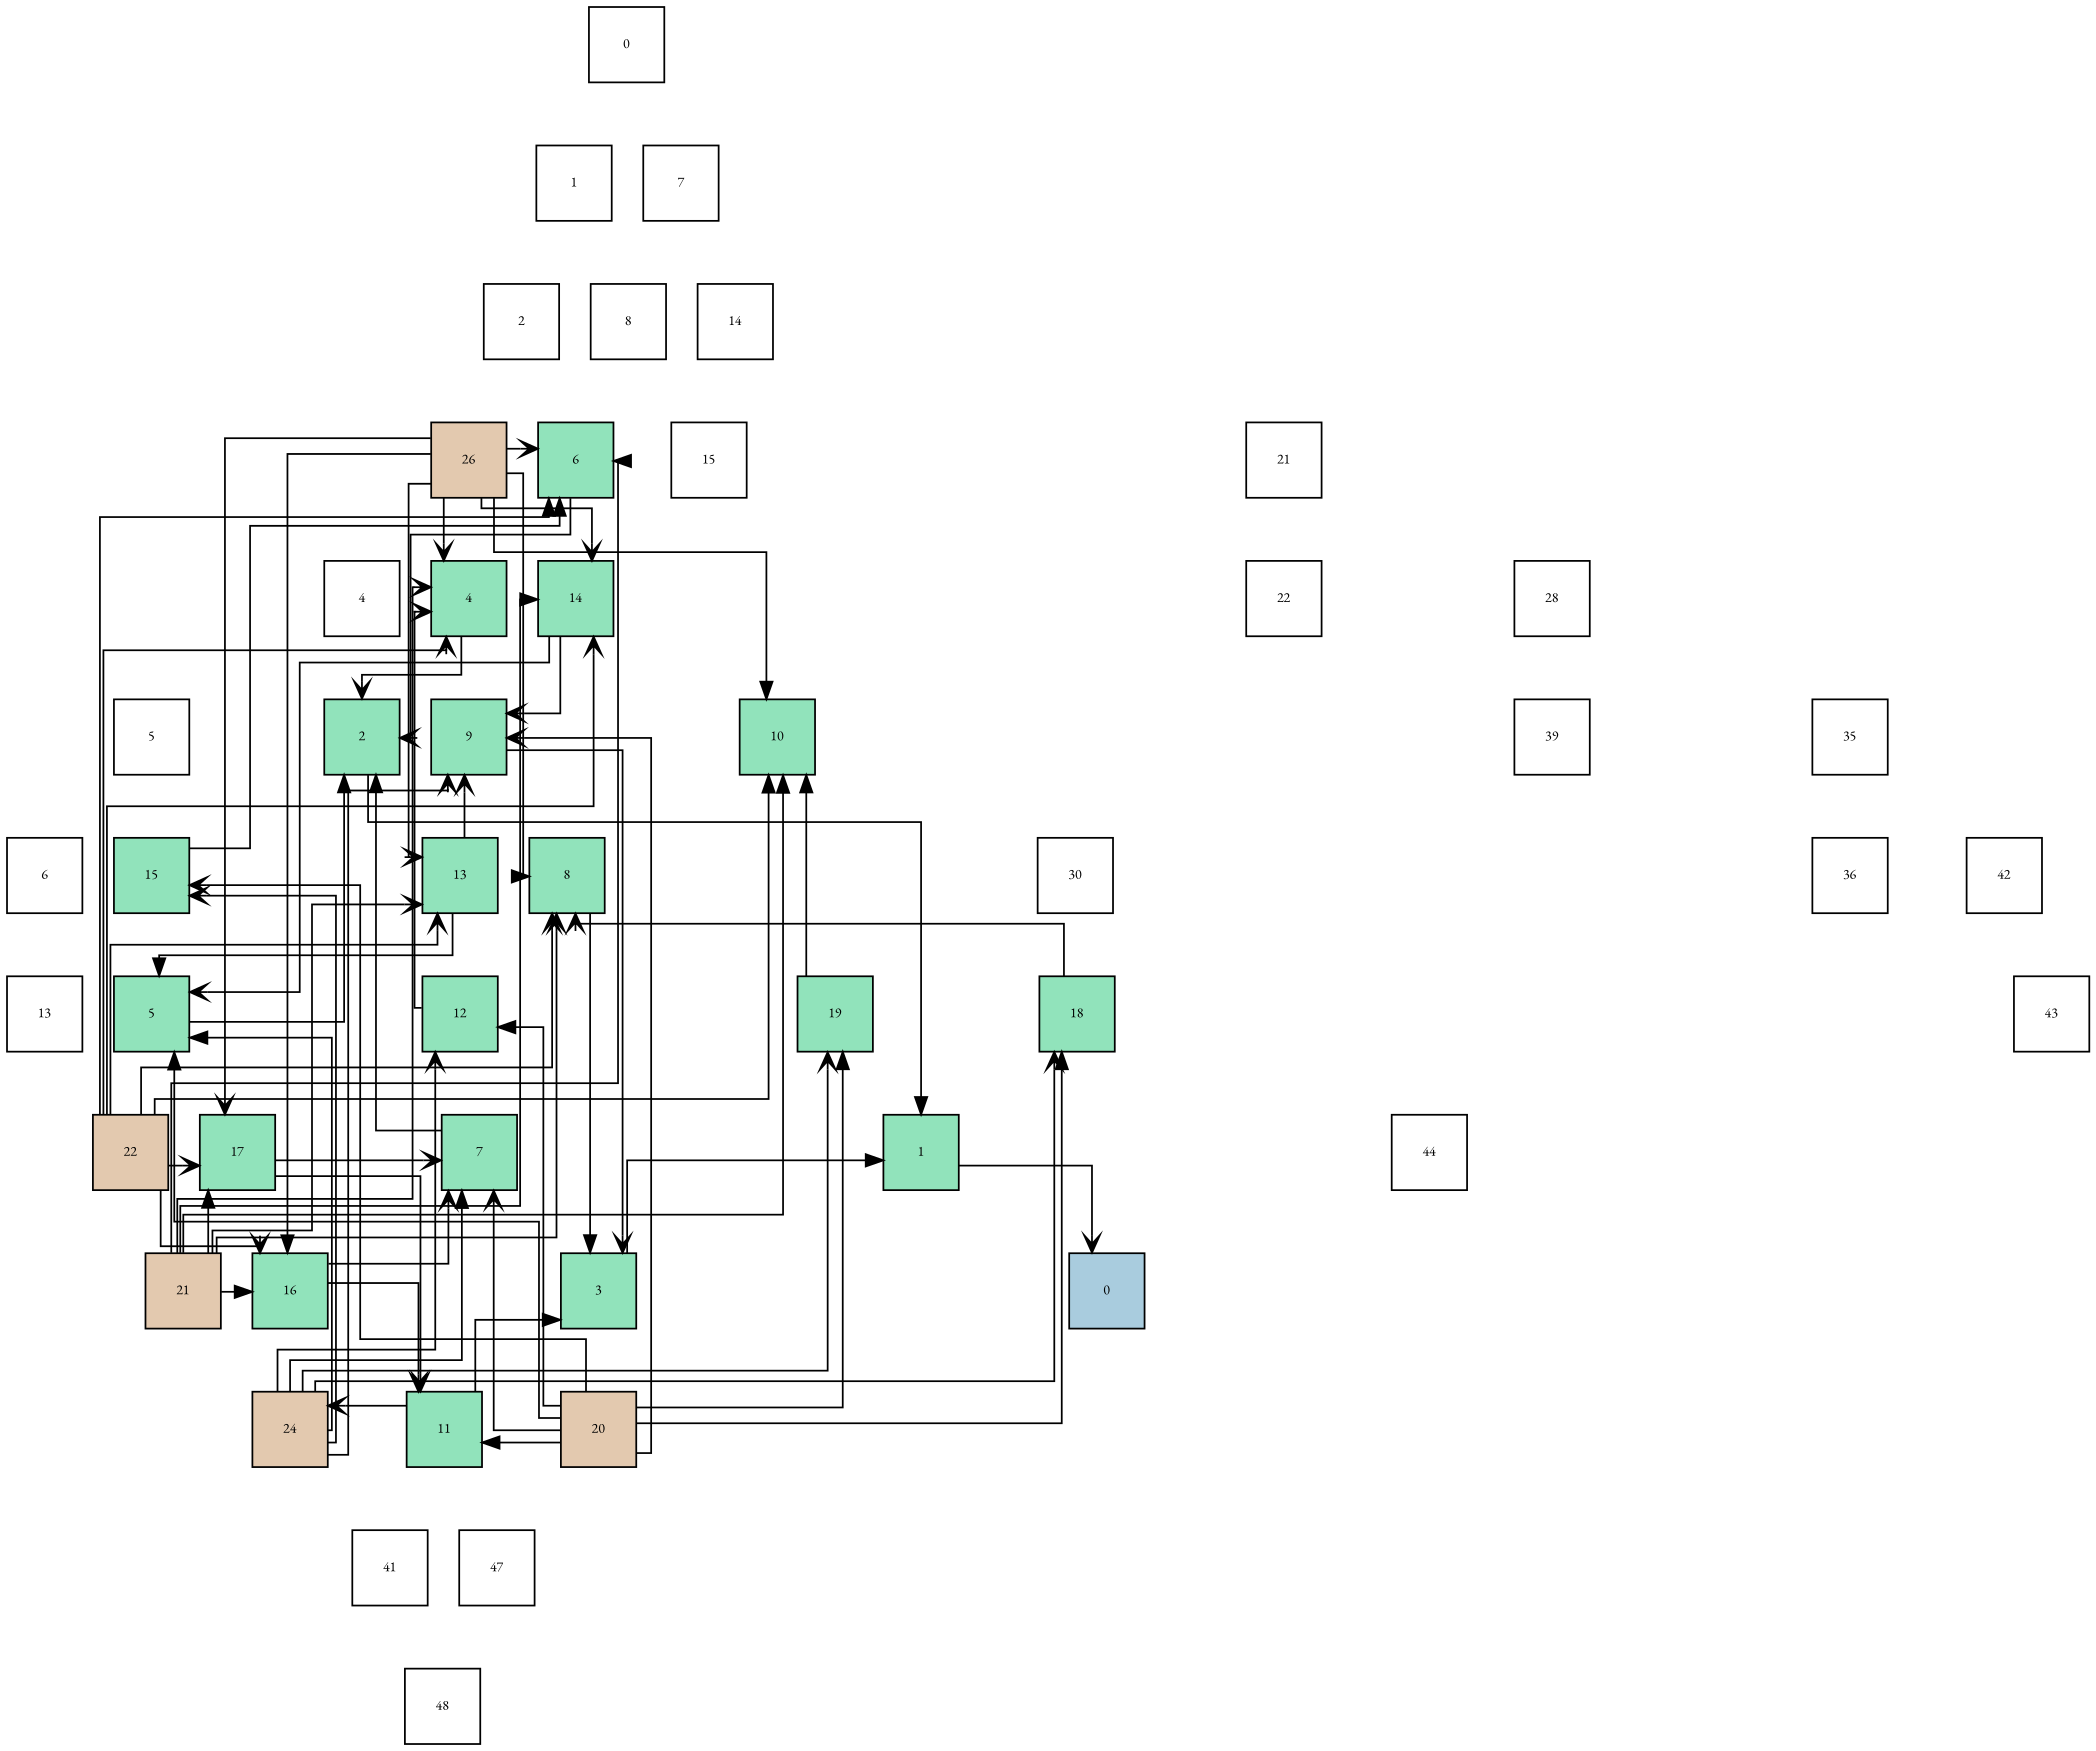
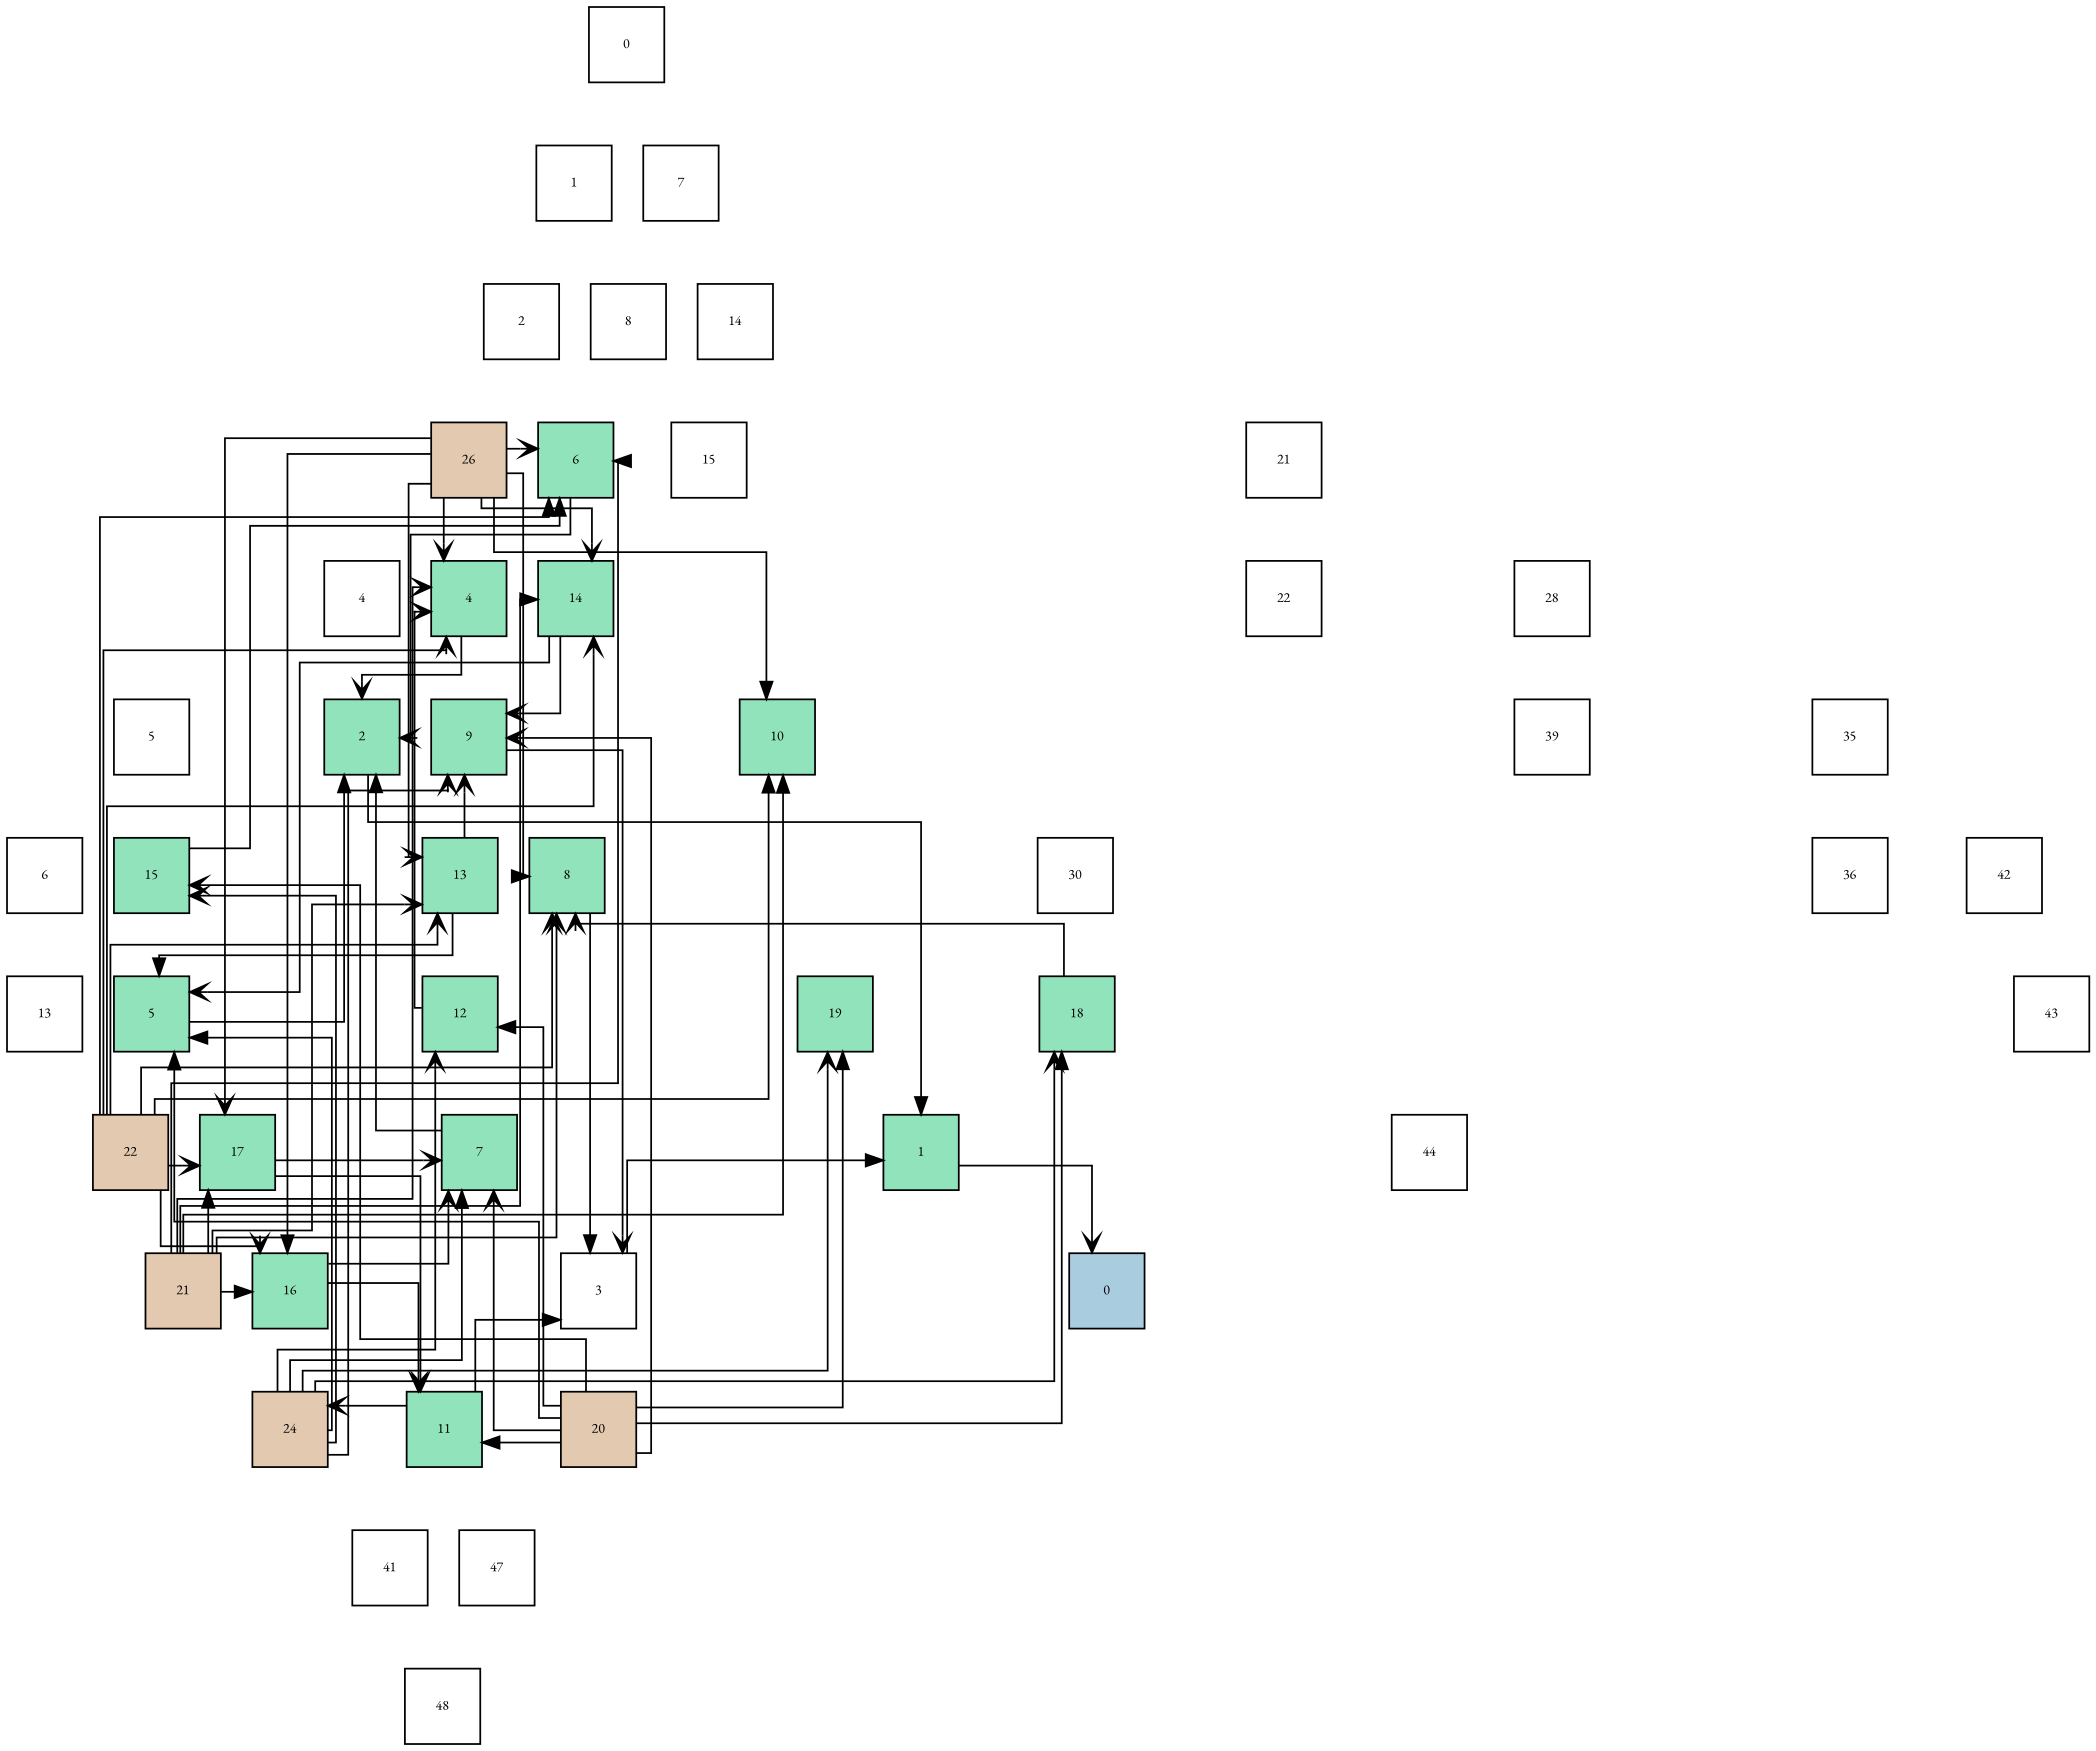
(806, 884) -> none
(599, 1291) -> (599, 1291)
